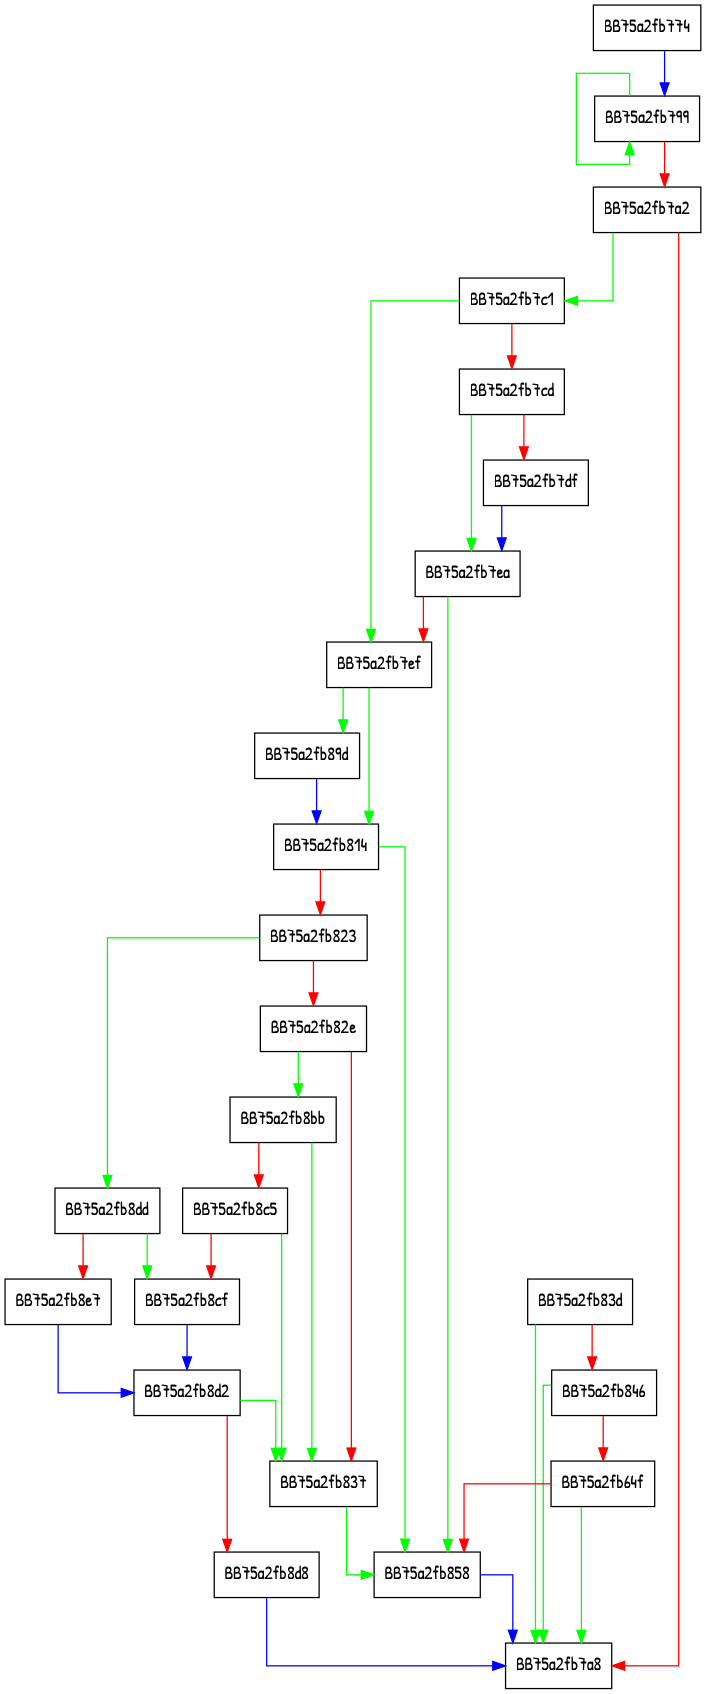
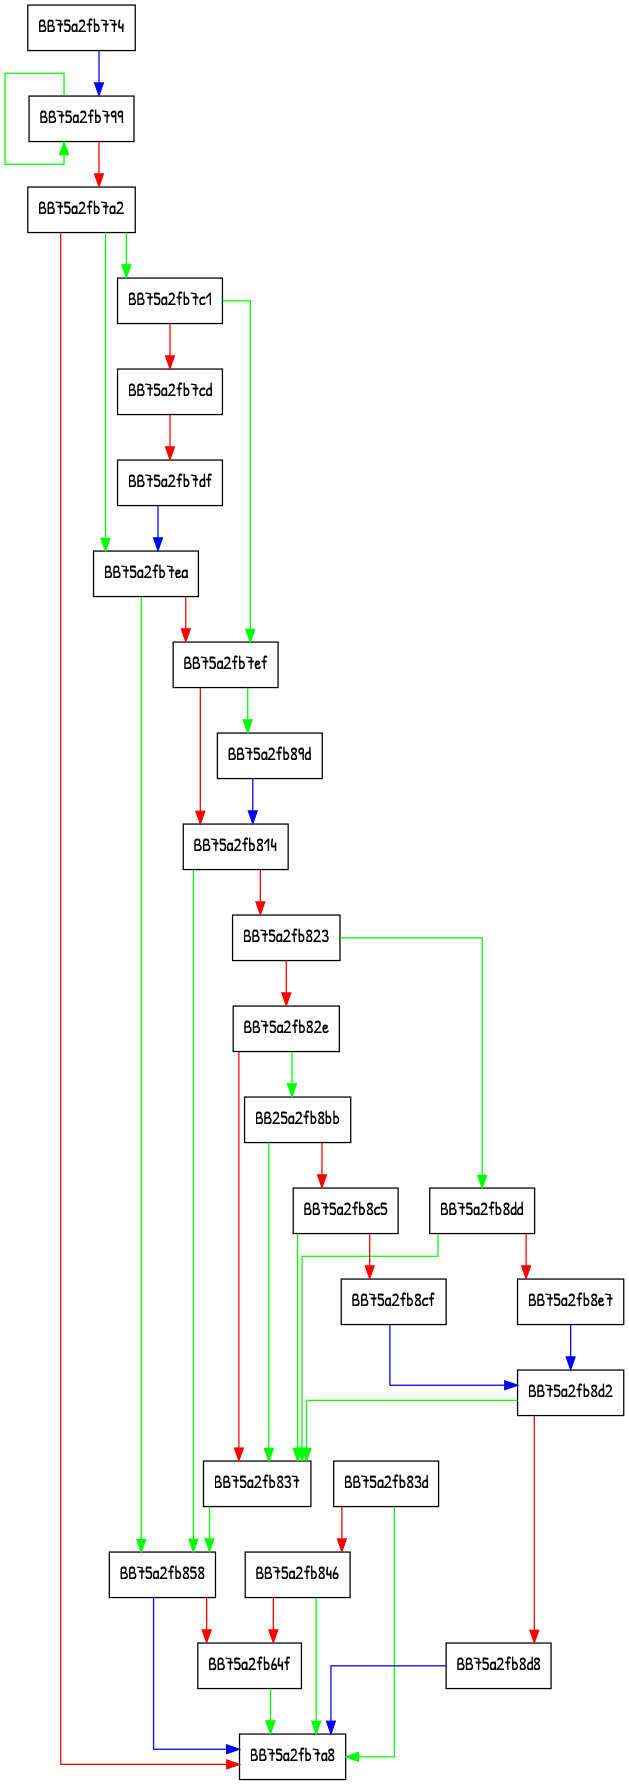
(471, 477) -> (106, 385)
(369, 750) -> (200, 750)
(283, 1120) -> (298, 1120)
(147, 1250) -> (311, 1256)
(480, 1484) -> (207, 1614)
